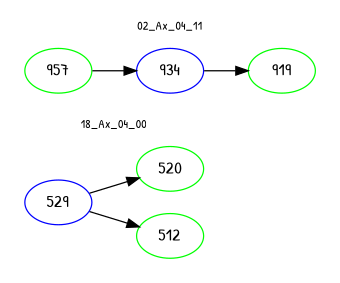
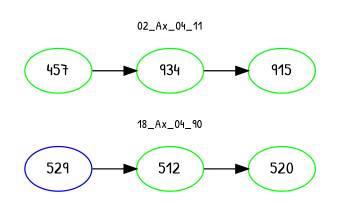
(58, 71) -> (58, 71)
(170, 71) -> (170, 71)
(282, 71) -> (282, 71)
(114, 125) -> (170, 125)
(108, 187) -> (220, 169)
